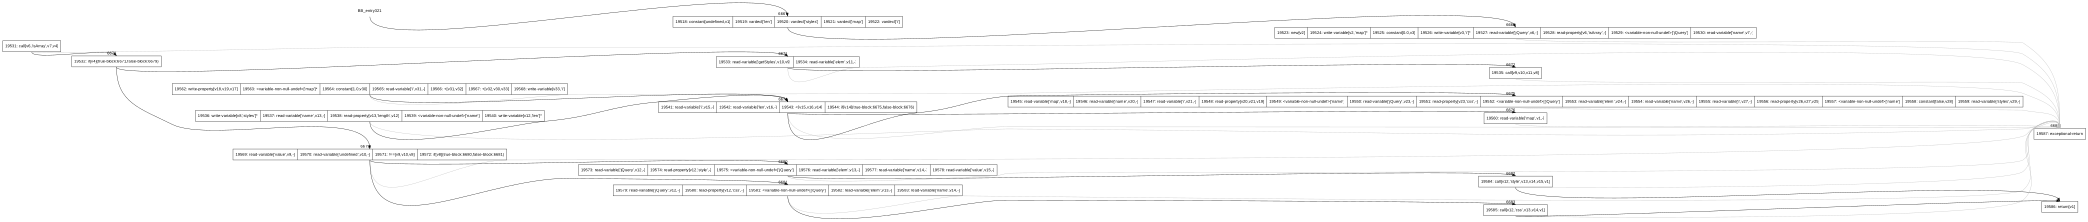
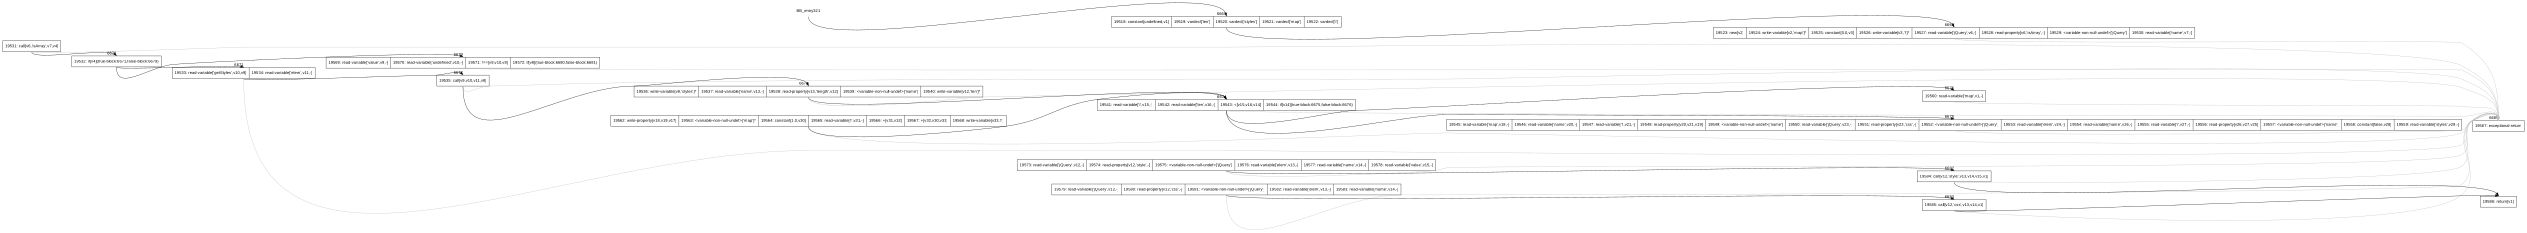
none -> (622, 87)
(577, 162) -> none
(562, 179) -> none
